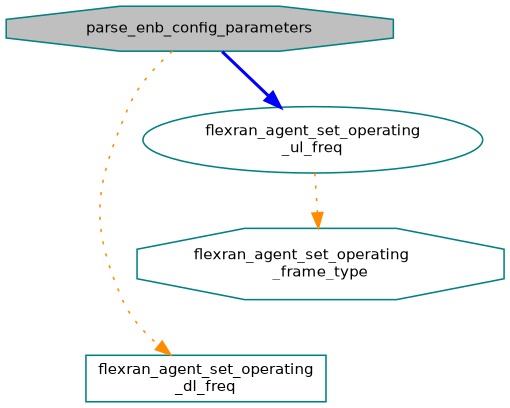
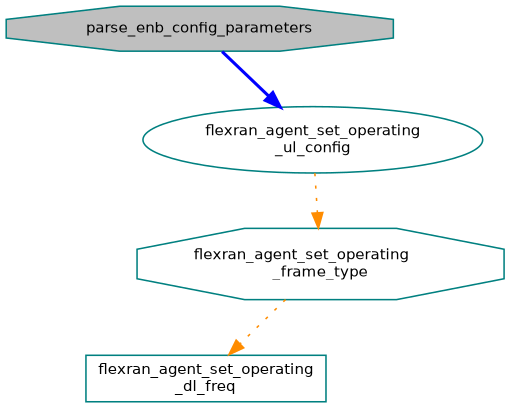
(313, 140) -> (313, 140)
(101, 197) -> (263, 322)
